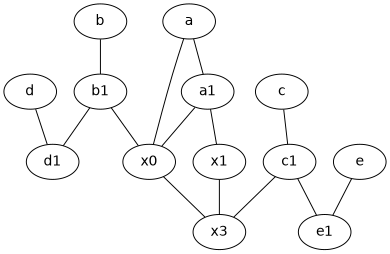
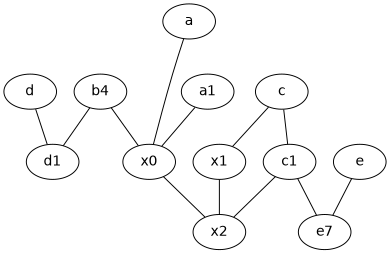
(100, 21) -> none
(198, 57) -> none
(100, 92) -> (100, 92)
(213, 127) -> (251, 127)
(219, 232) -> (219, 232)
(325, 232) -> (325, 232)
